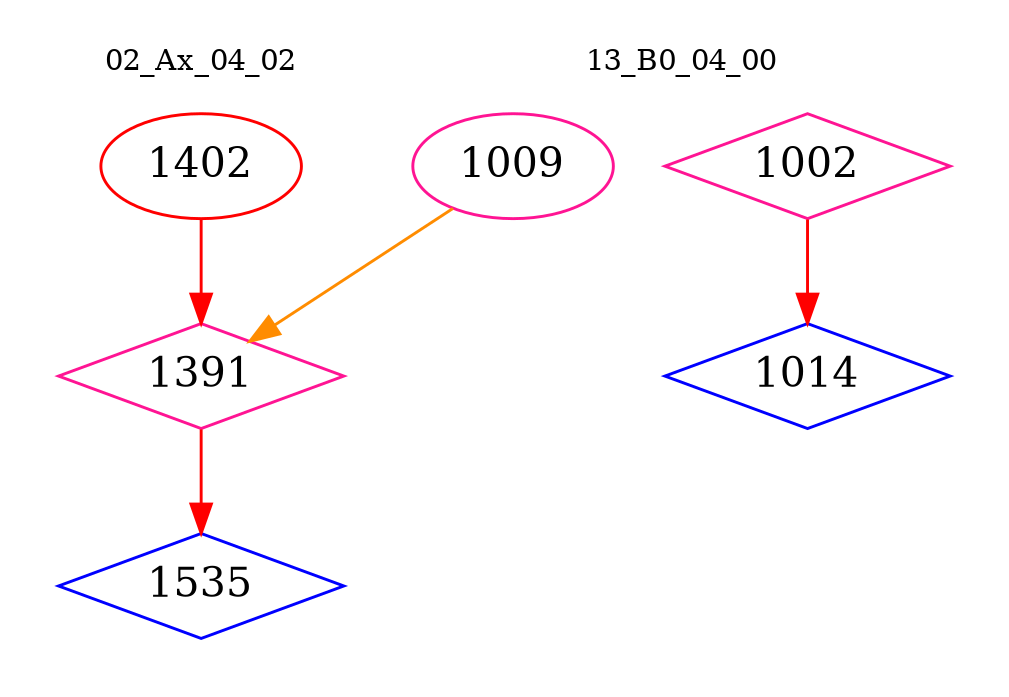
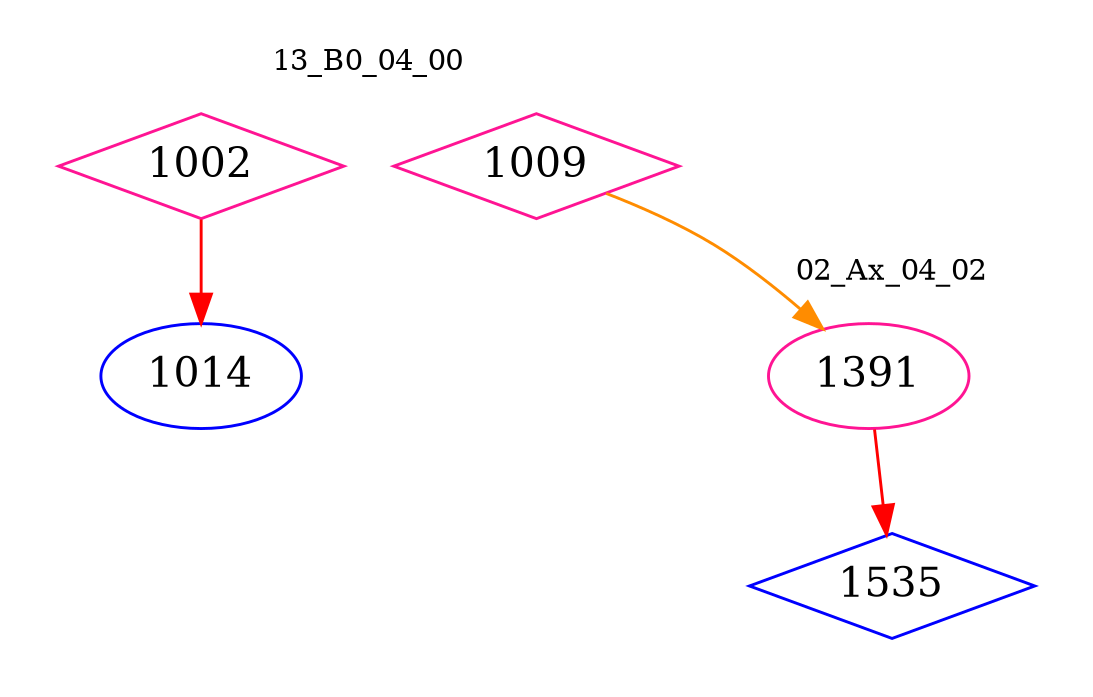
(201, 166) -> none
(513, 166) -> (536, 166)
(201, 376) -> (869, 376)
(808, 376) -> (201, 376)
